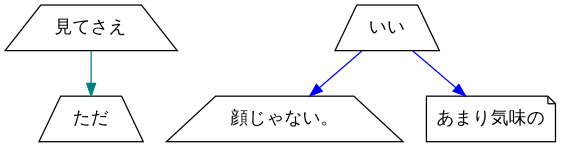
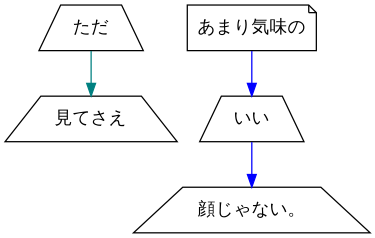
(91, 67) -> (91, 67)
(434, 69) -> (252, 67)
